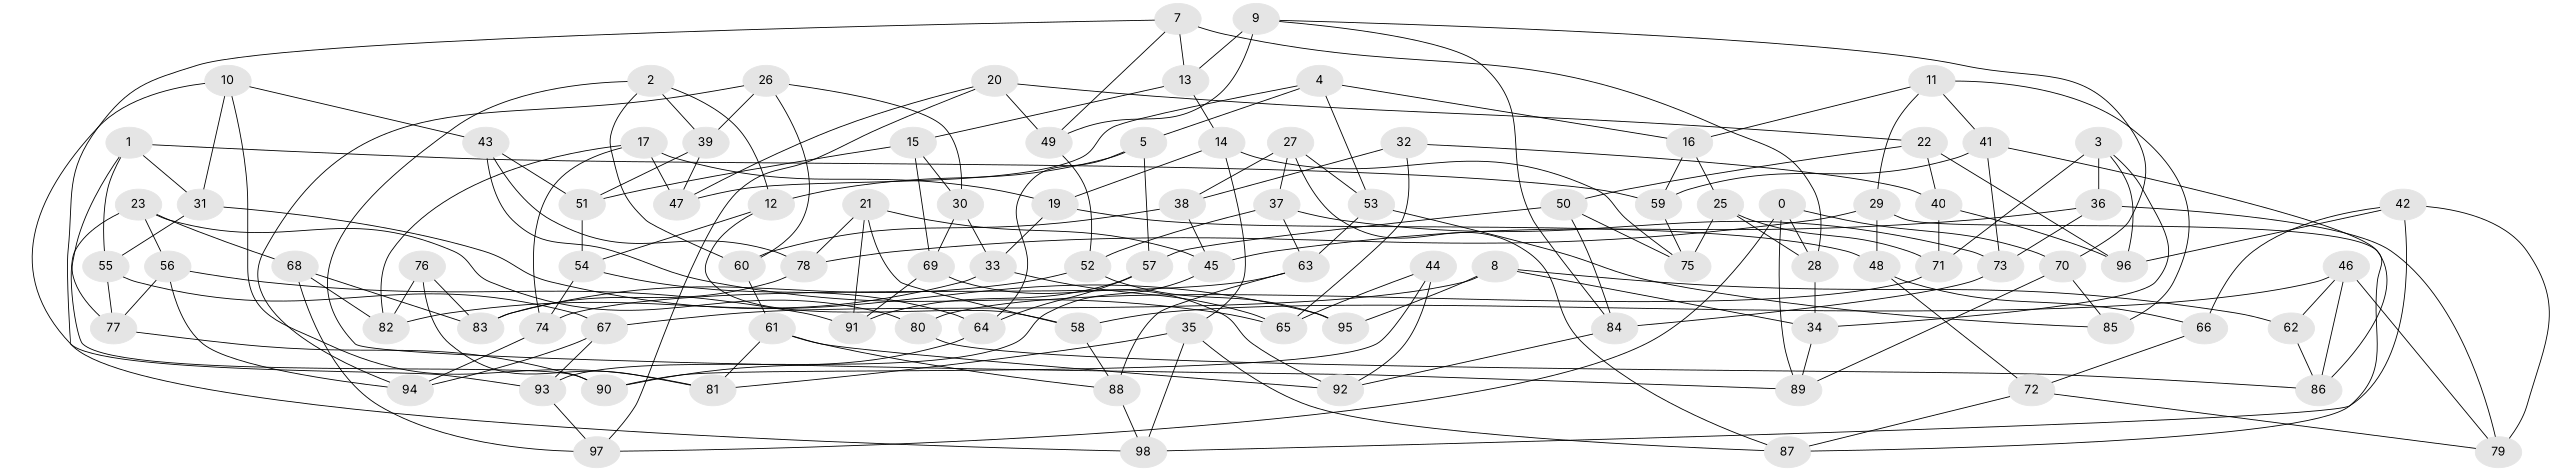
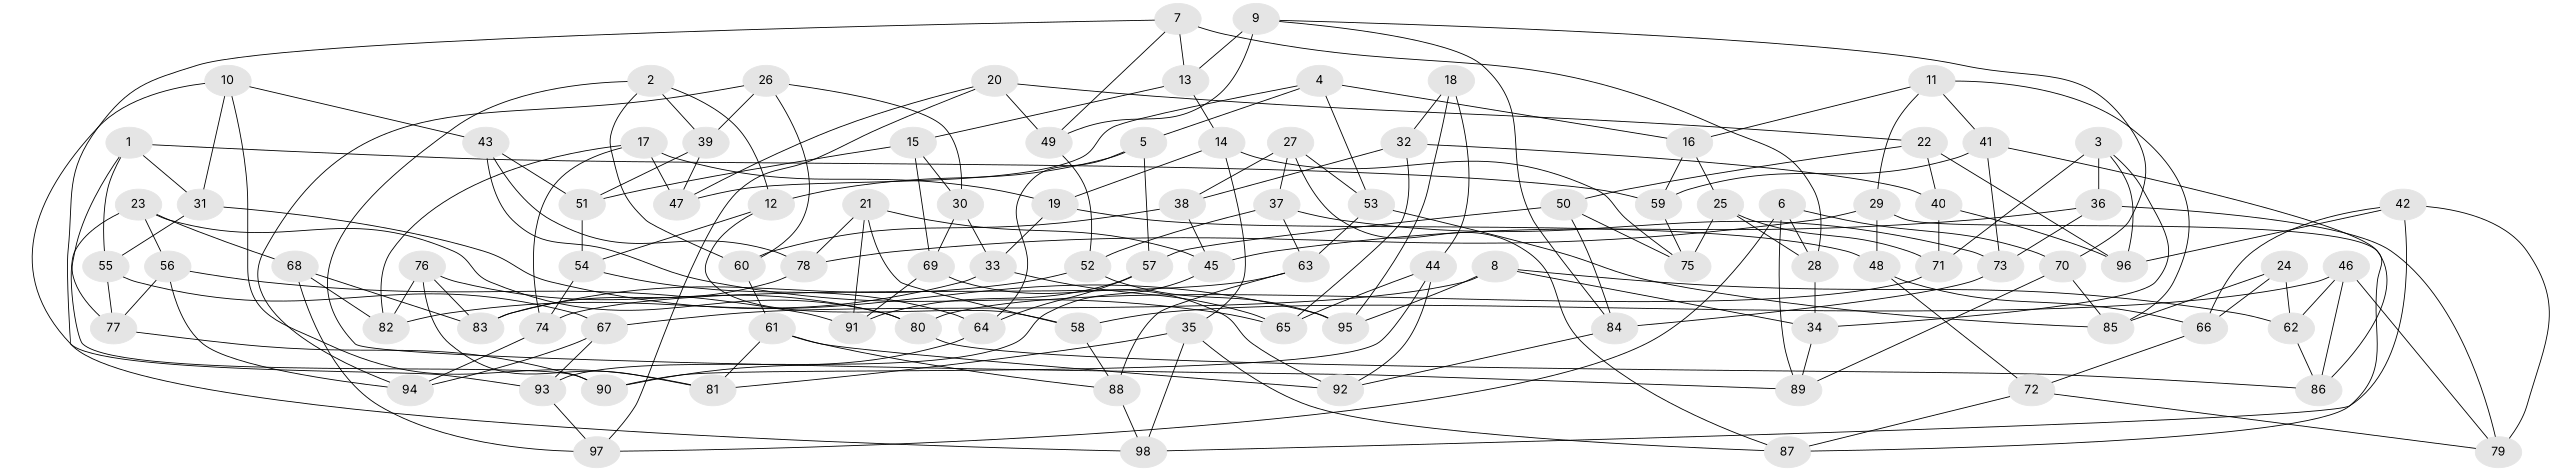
none -> (1451, 81)
(1782, 205) -> (1782, 205)
none -> (2284, 267)
none -> (670, 297)
